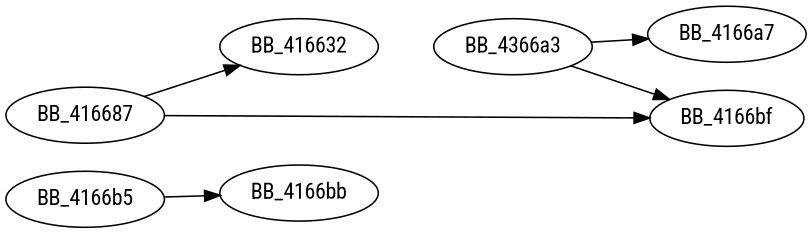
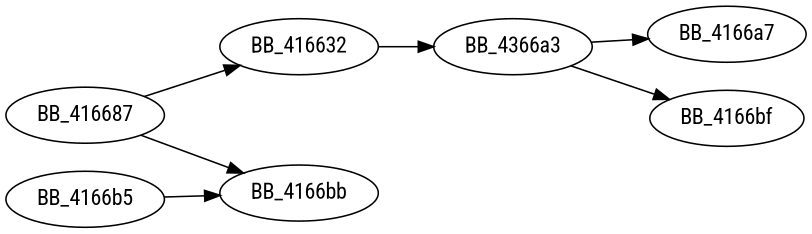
none -> (398, 47)
(399, 117) -> (185, 151)
